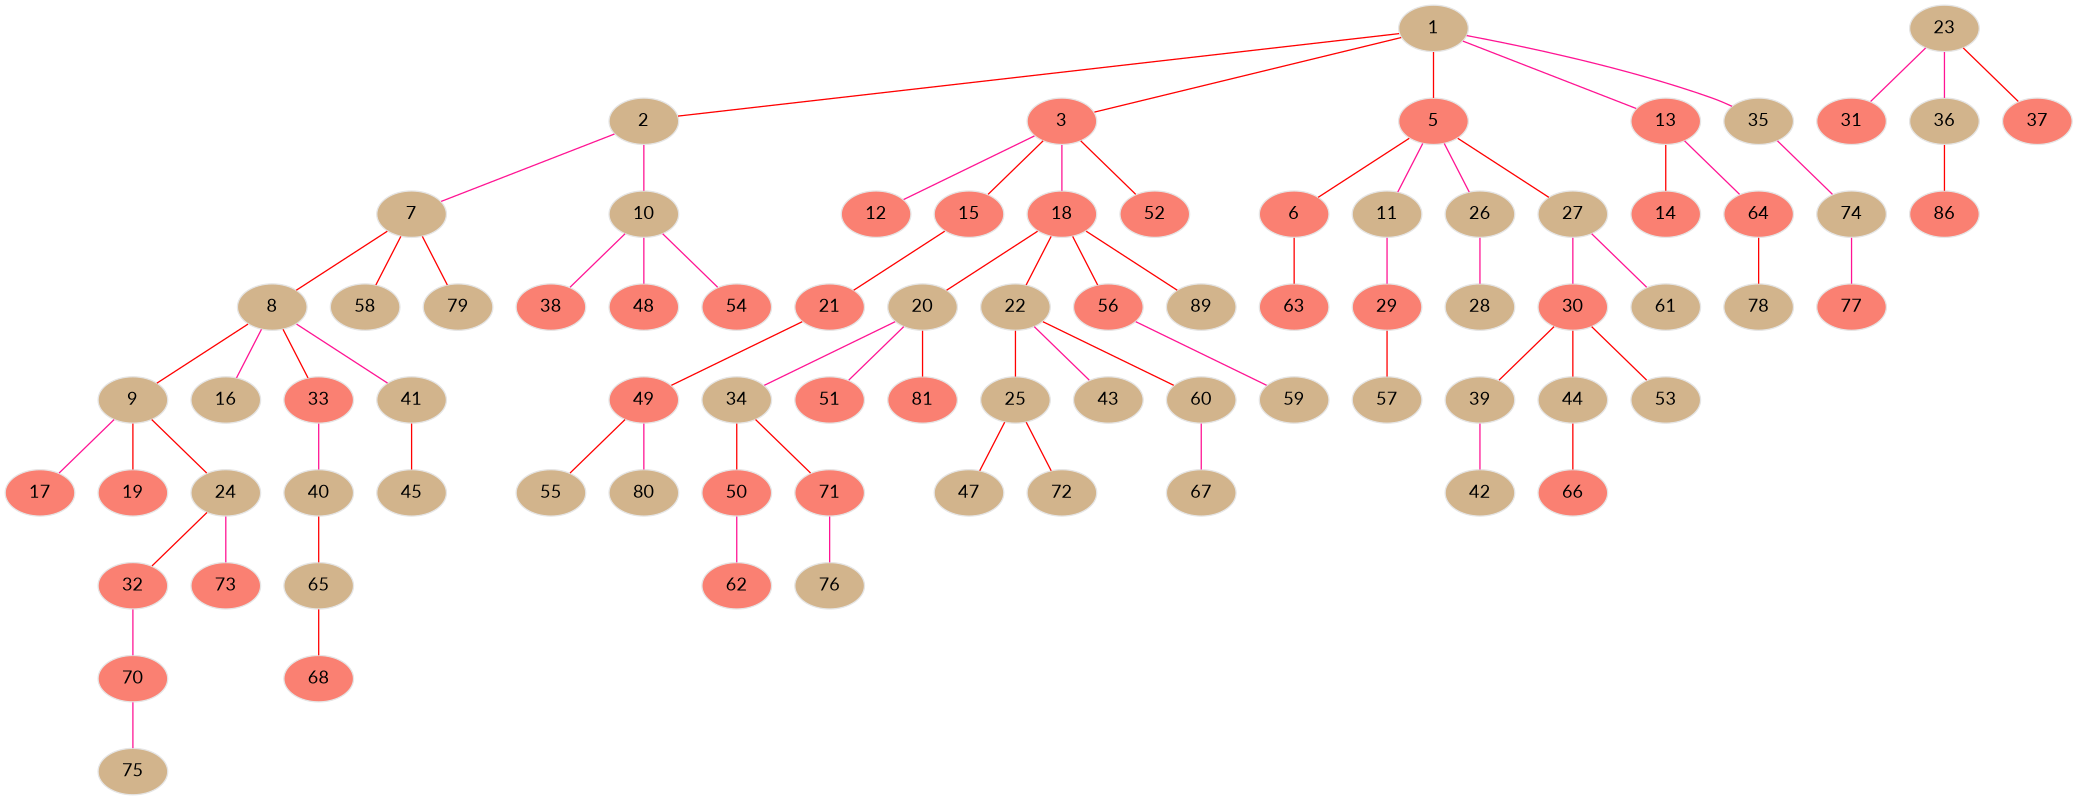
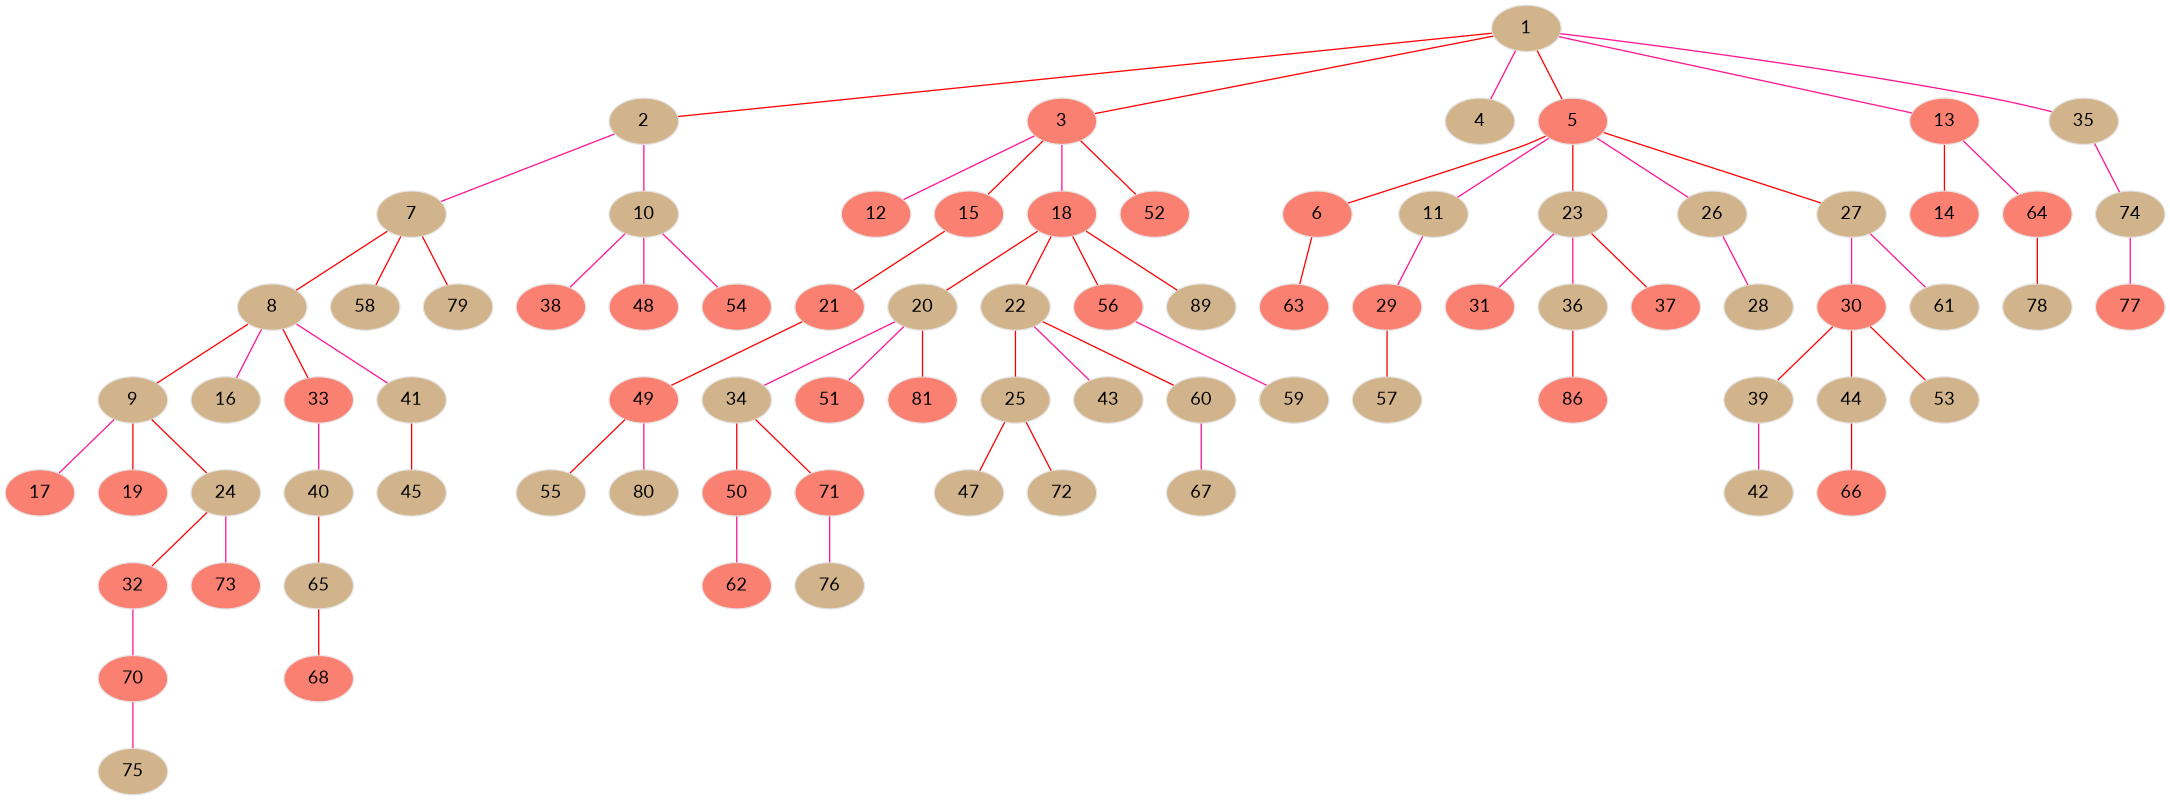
none -> (1480, 121)
none -> (1573, 168)
